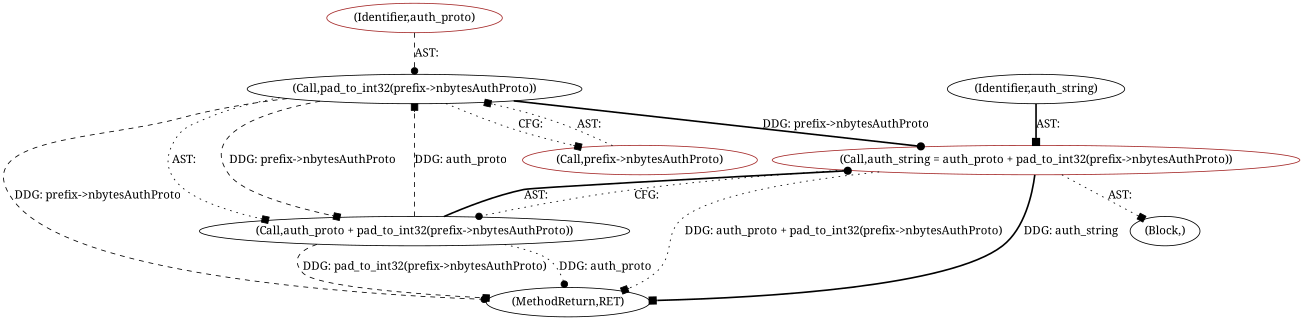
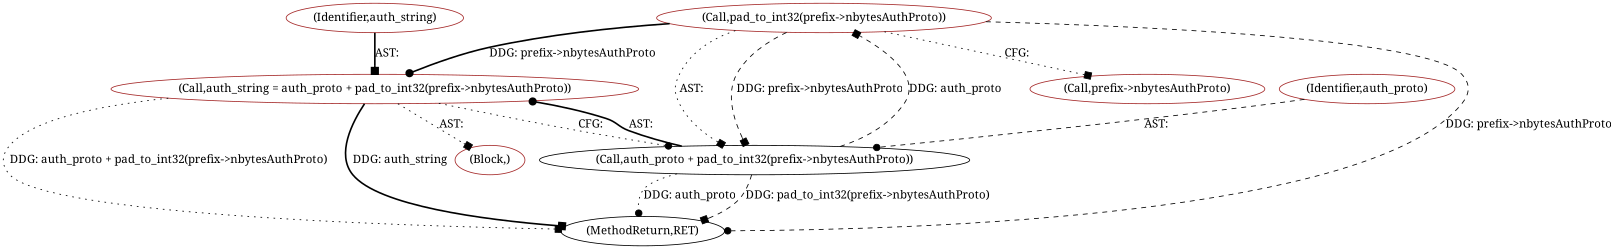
(415, 50) -> (1092, 125)
(415, 89) -> (824, 18)
(1036, 89) -> (375, 18)
(554, 121) -> none
(1165, 231) -> (490, 160)
